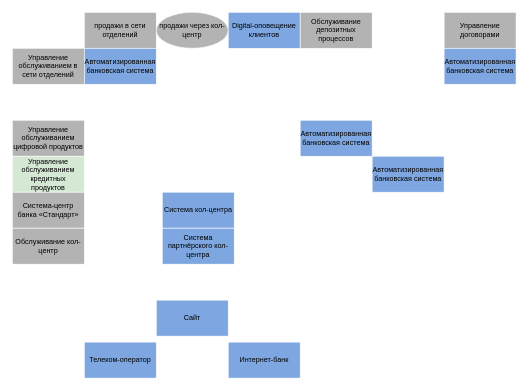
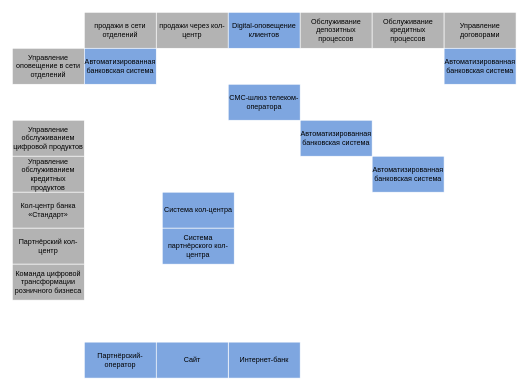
(192, 30) -> (192, 30)
none -> (408, 30)
(48, 66) -> (48, 66)
none -> (264, 102)
(48, 174) -> (48, 174)
(48, 210) -> (48, 210)
(48, 246) -> (48, 246)
none -> (48, 282)
(192, 318) -> (192, 360)
(120, 360) -> (120, 360)
